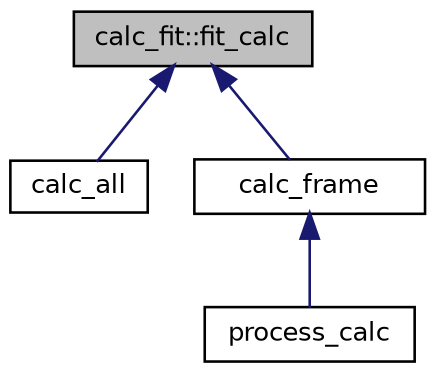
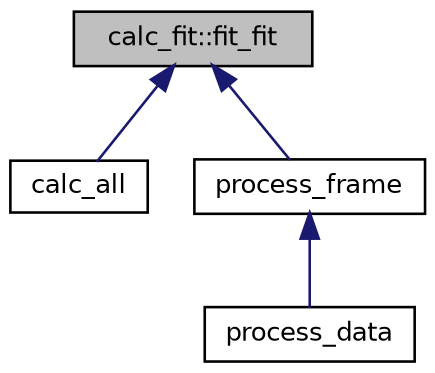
(193, 39) -> (193, 39)
(310, 187) -> (310, 187)
(310, 334) -> (310, 334)
